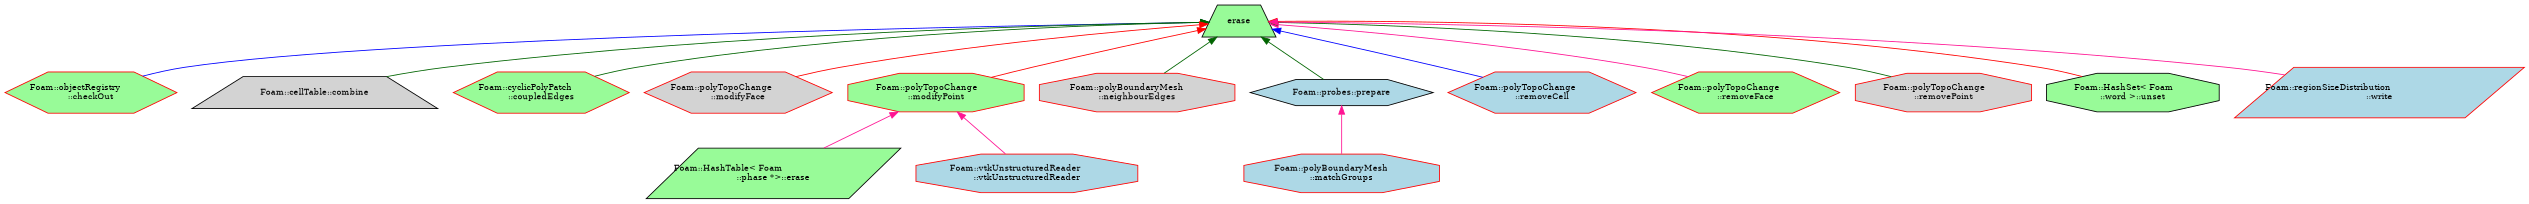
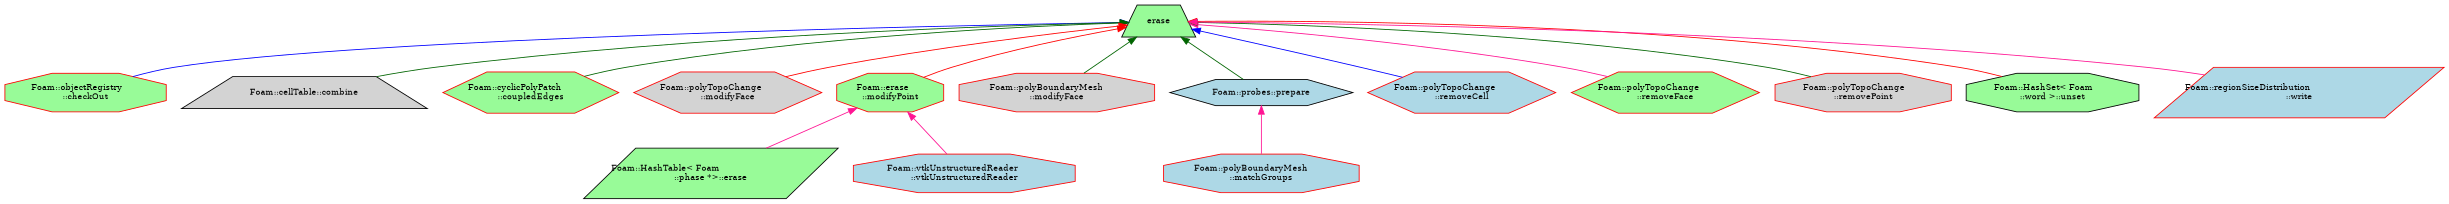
(91, 93) -> (86, 93)
(936, 93) -> (890, 93)
(1137, 93) -> (1057, 93)
